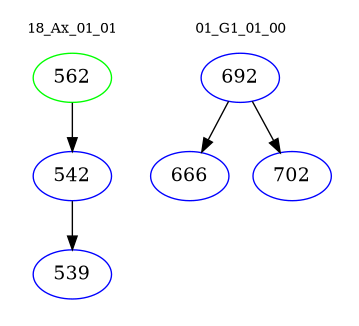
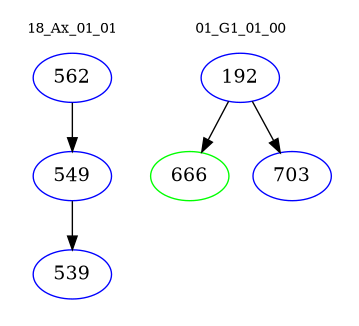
(72, 78) -> (72, 78)
(240, 78) -> (240, 78)
(72, 176) -> (72, 176)
(190, 176) -> (190, 176)
(292, 176) -> (292, 176)
